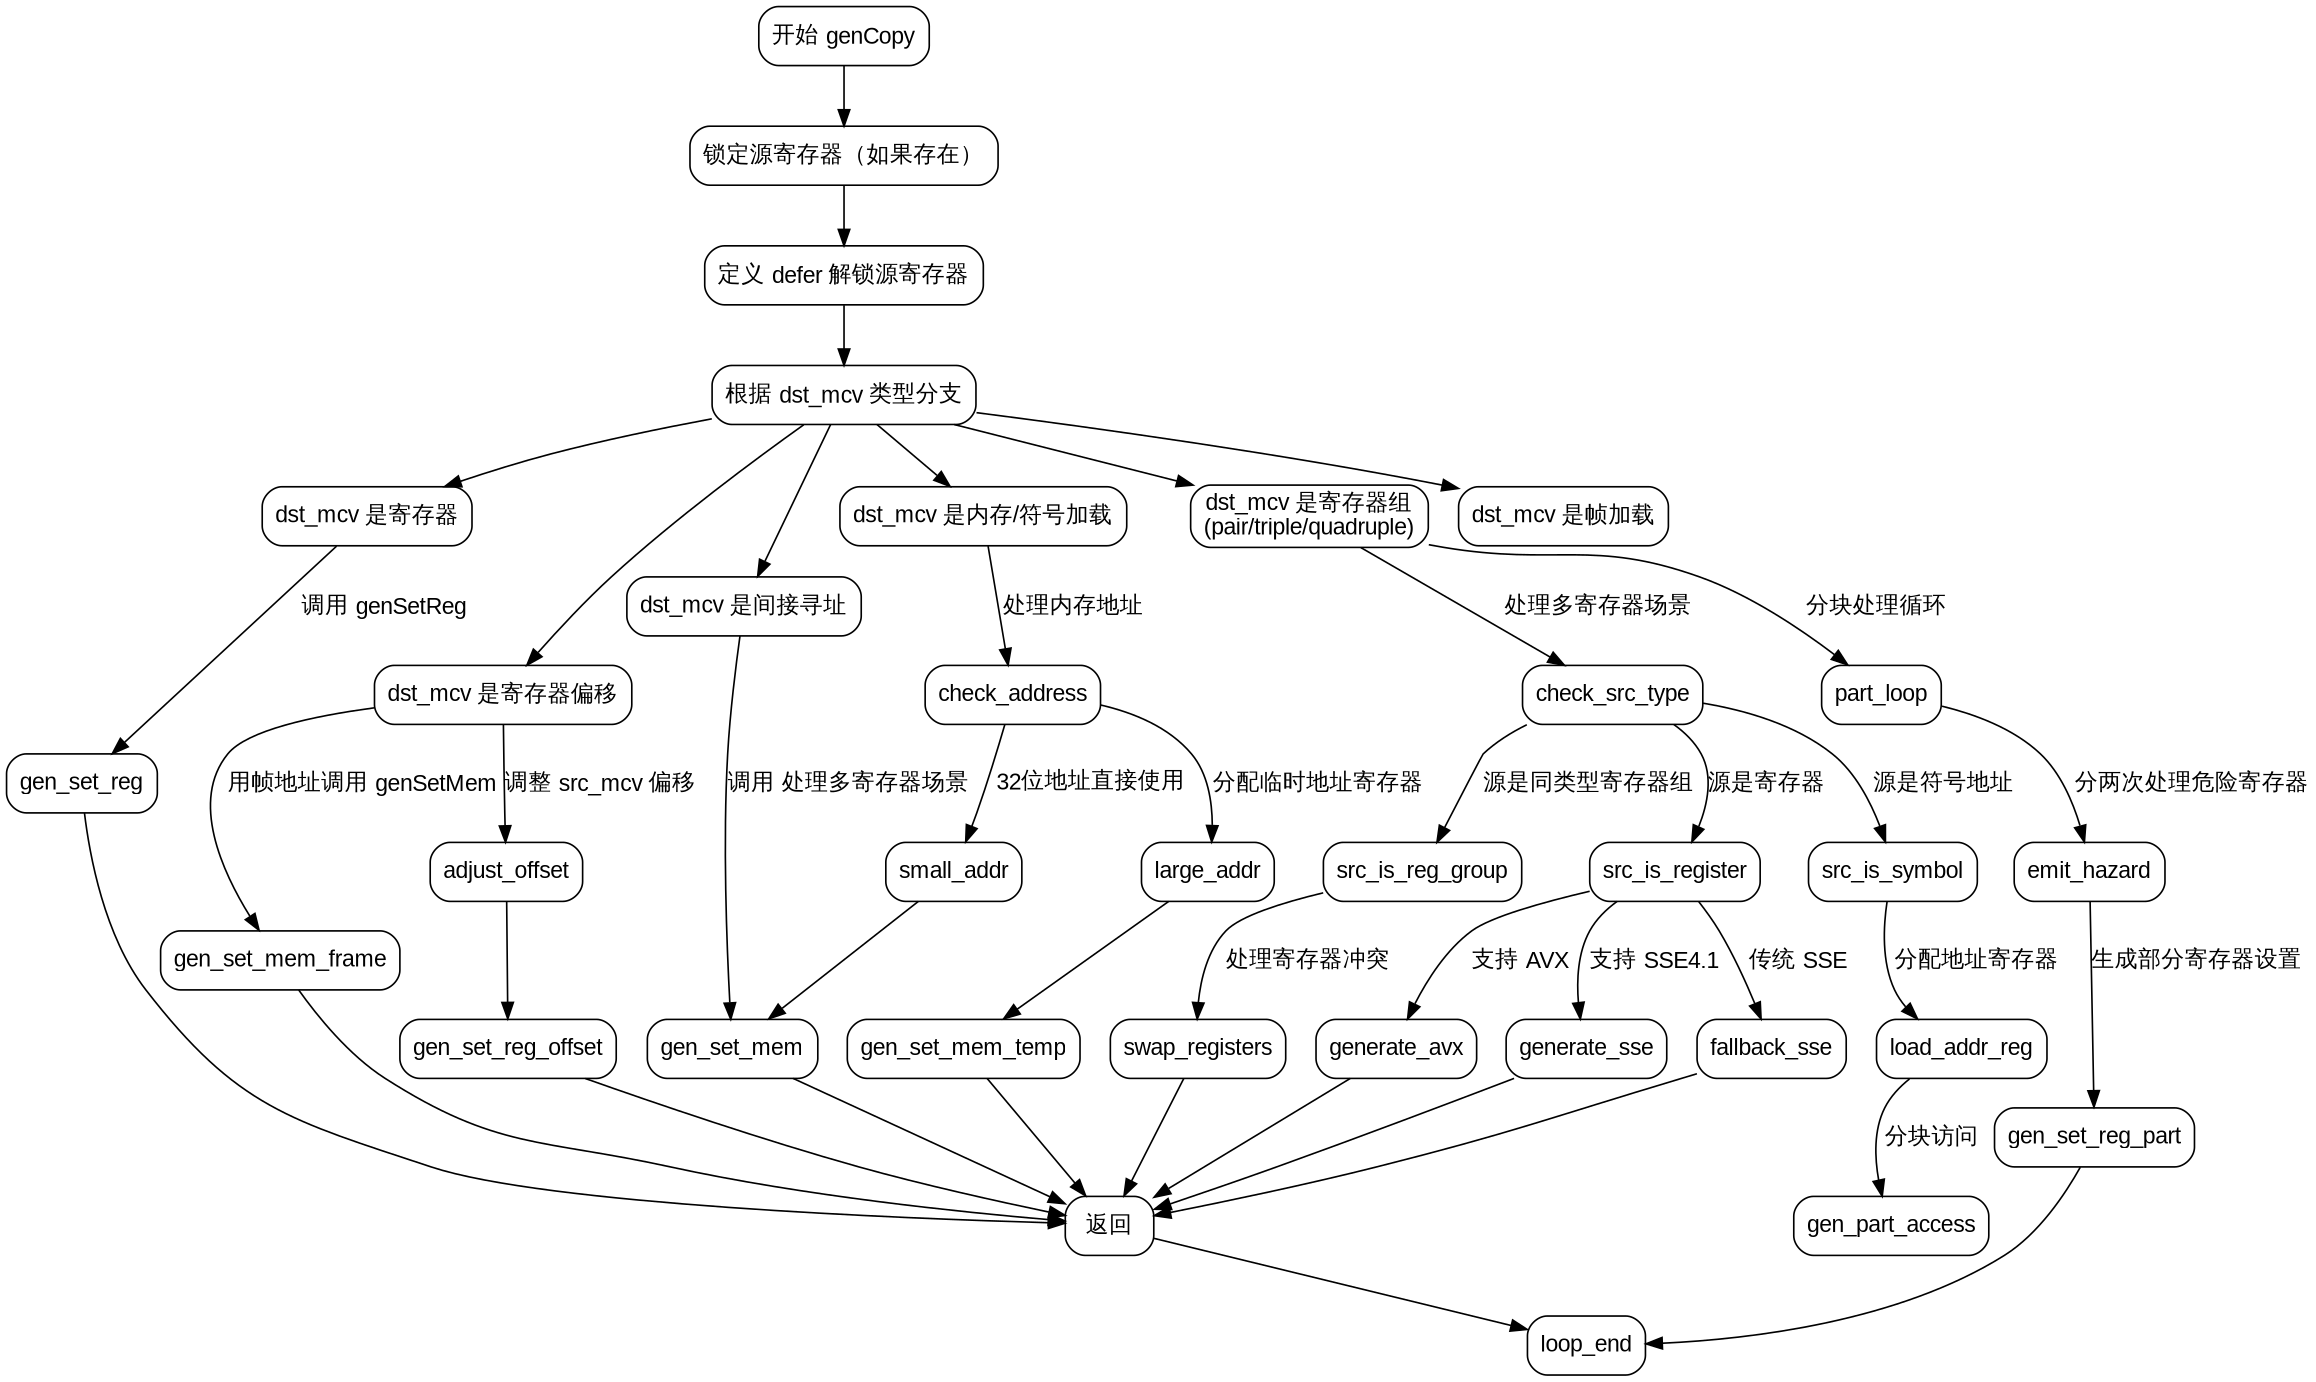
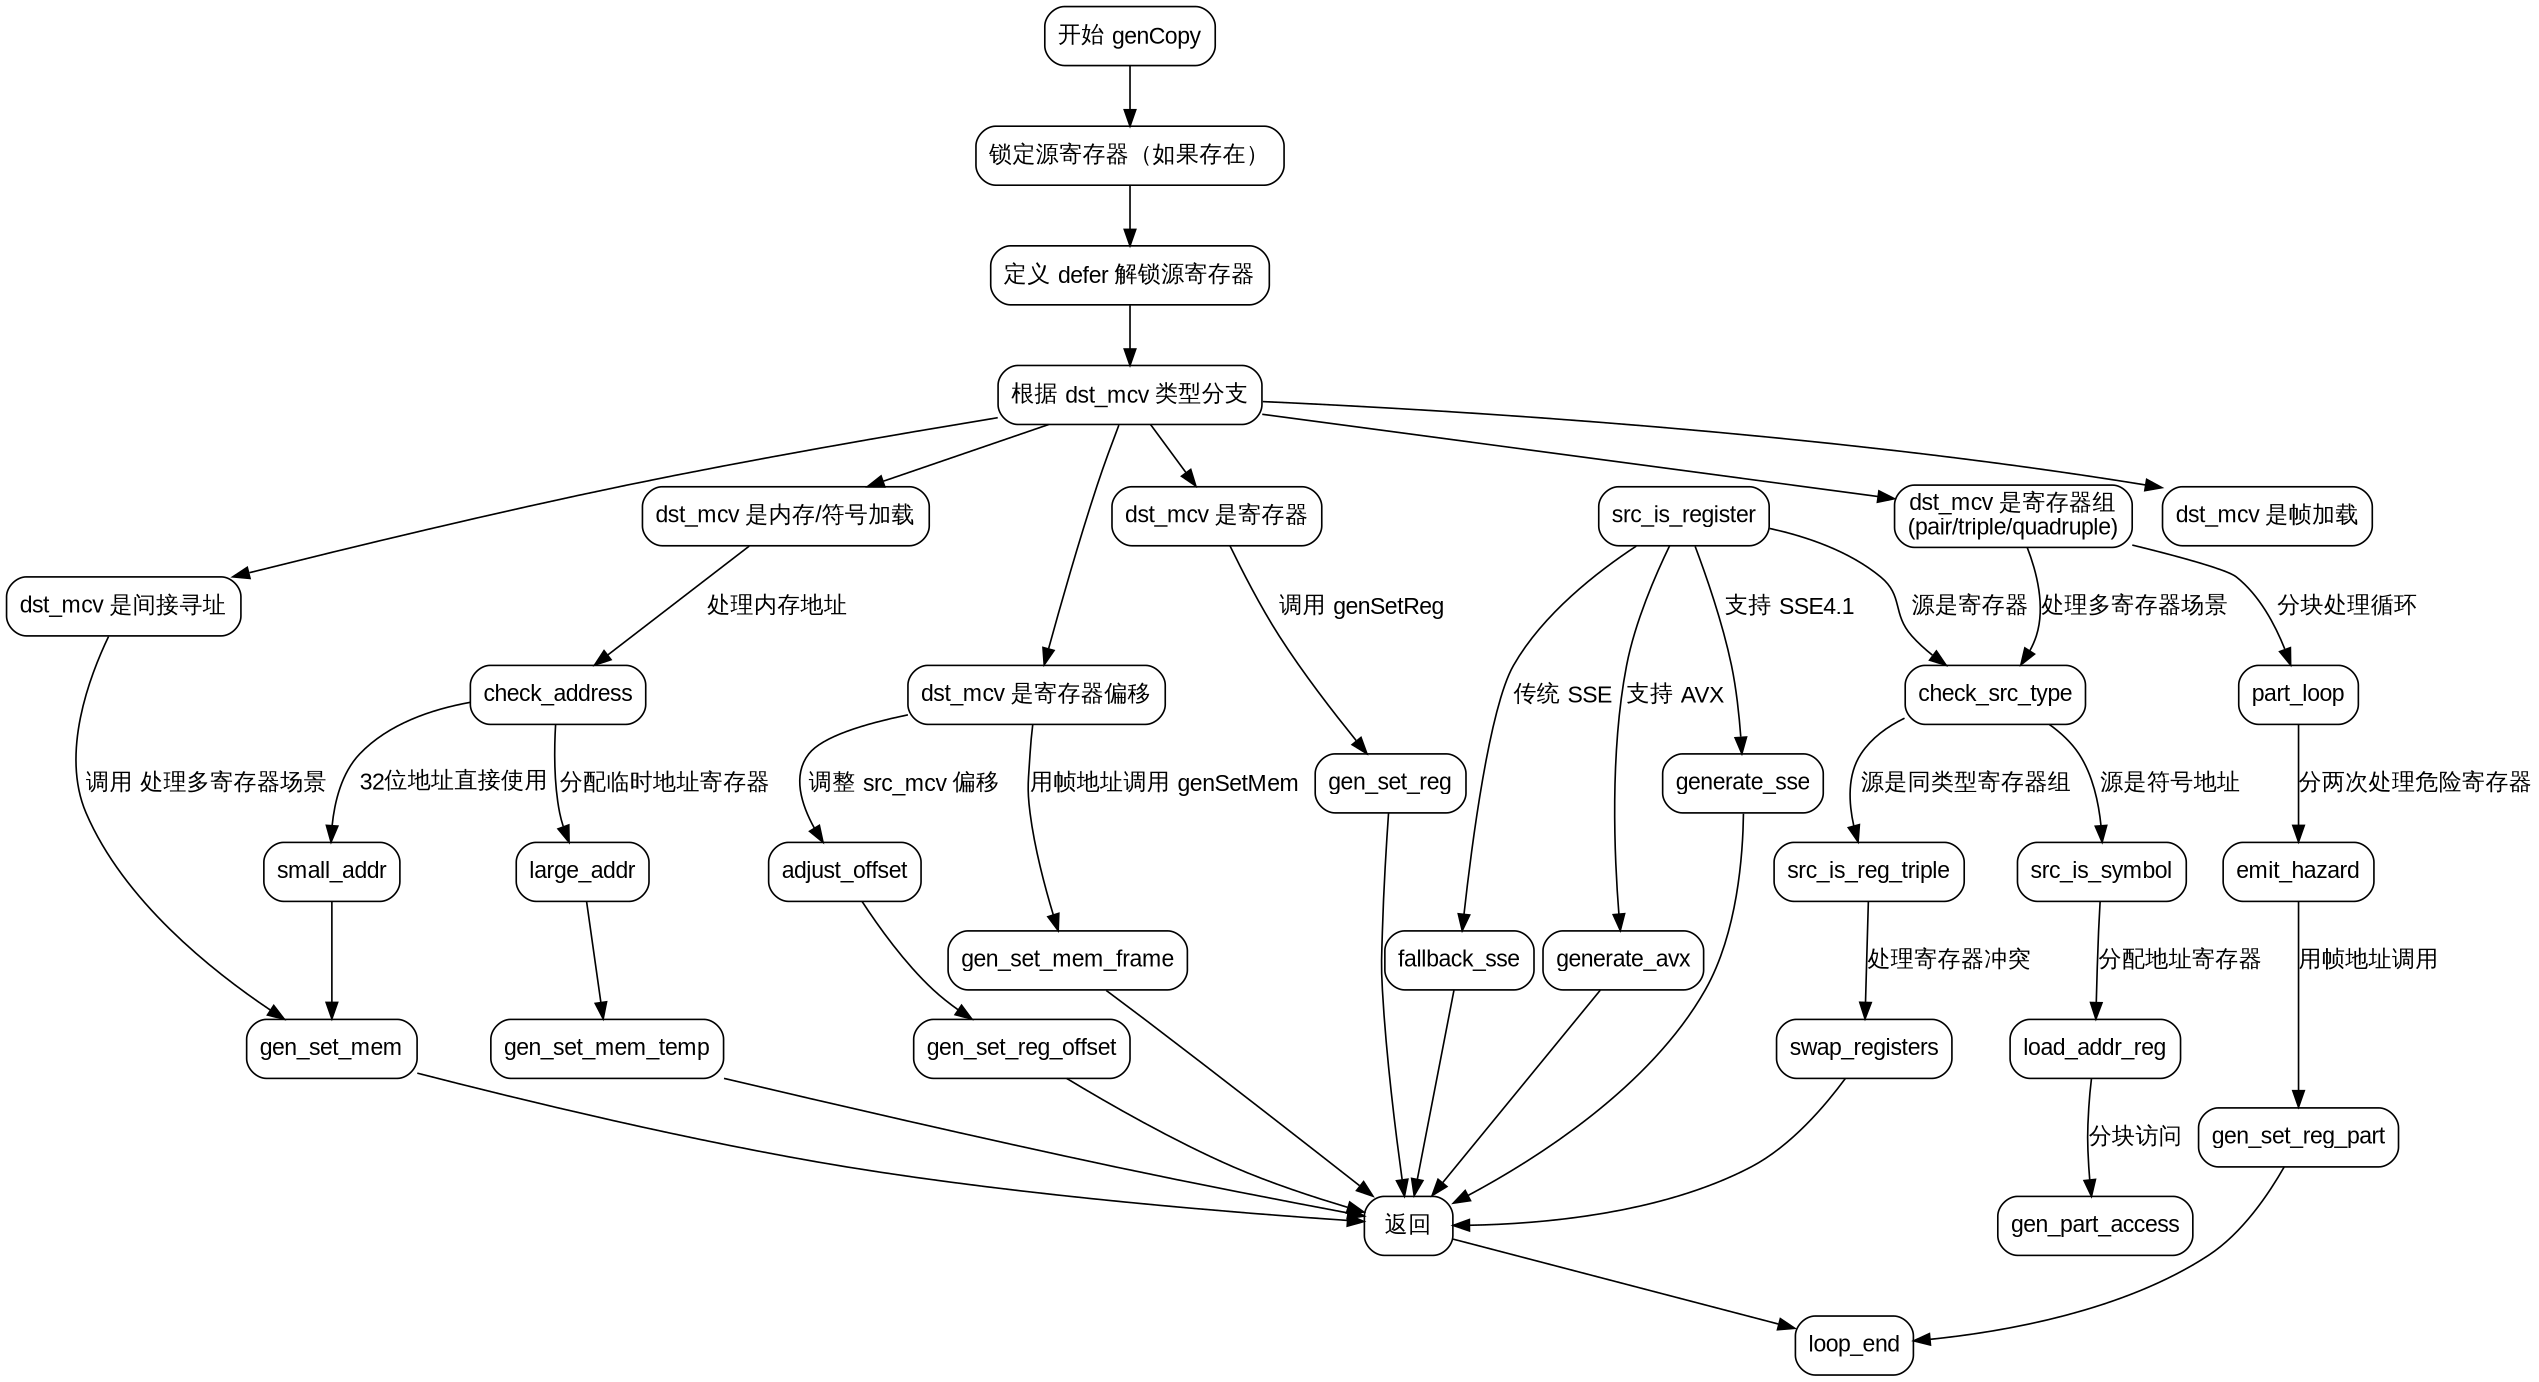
(1707, 770) -> (1870, 569)
(1423, 872) -> (1869, 872)
(2197, 960) -> (2369, 960)
